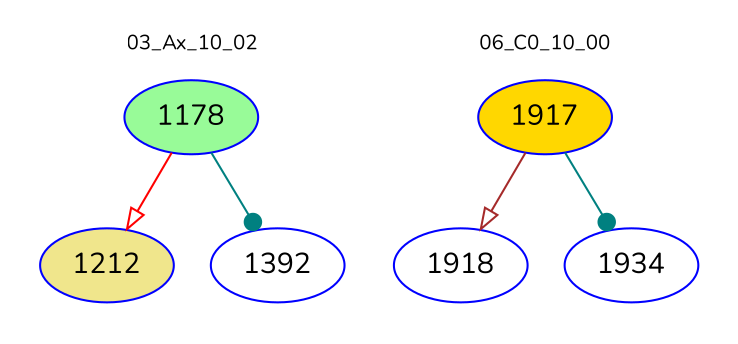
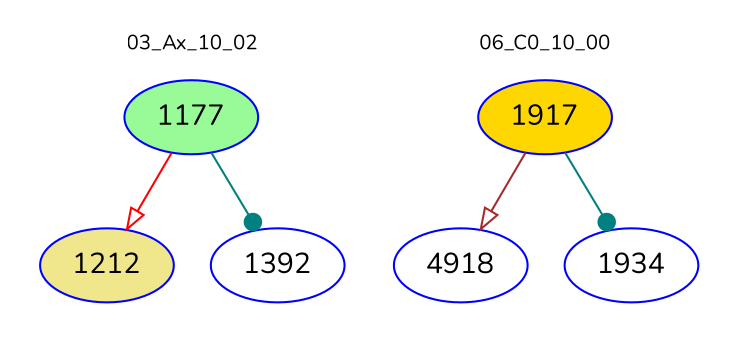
(191, 117) -> (191, 117)
(461, 265) -> (461, 265)
